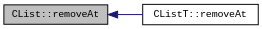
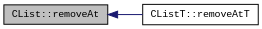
(200, 15) -> (200, 15)
